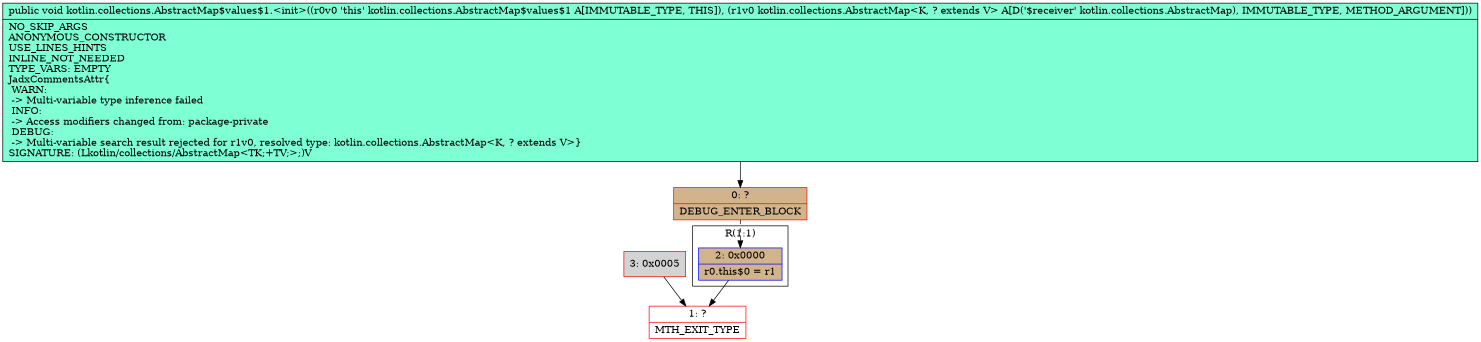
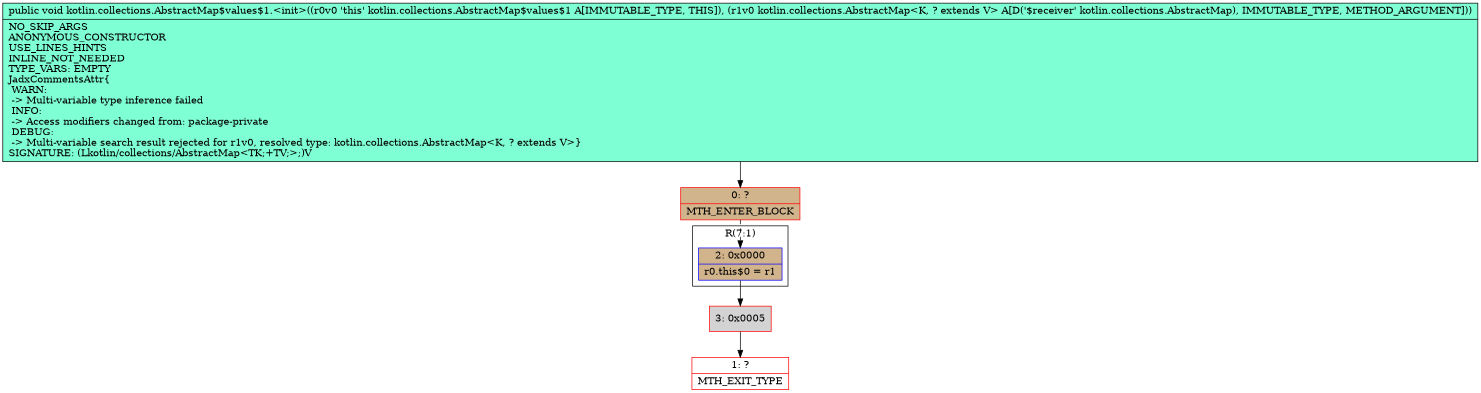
(740, 211) -> (740, 211)
(740, 234) -> (740, 234)
(721, 291) -> (740, 290)
